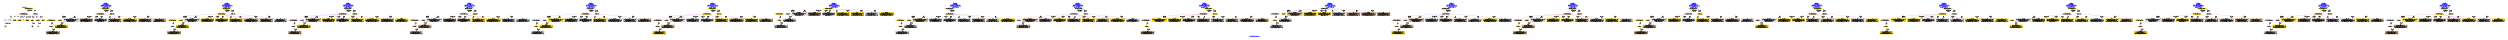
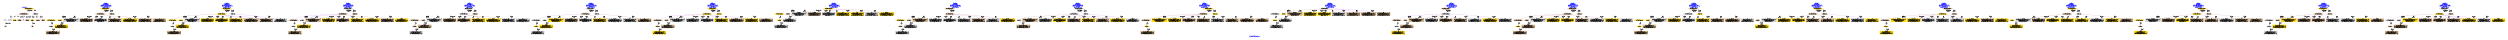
(23, 20) -> (23, 20)
(43, 20) -> (43, 20)
(38, 26) -> none
